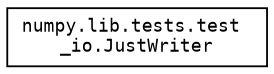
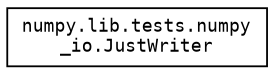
(137, 37) -> (137, 37)
